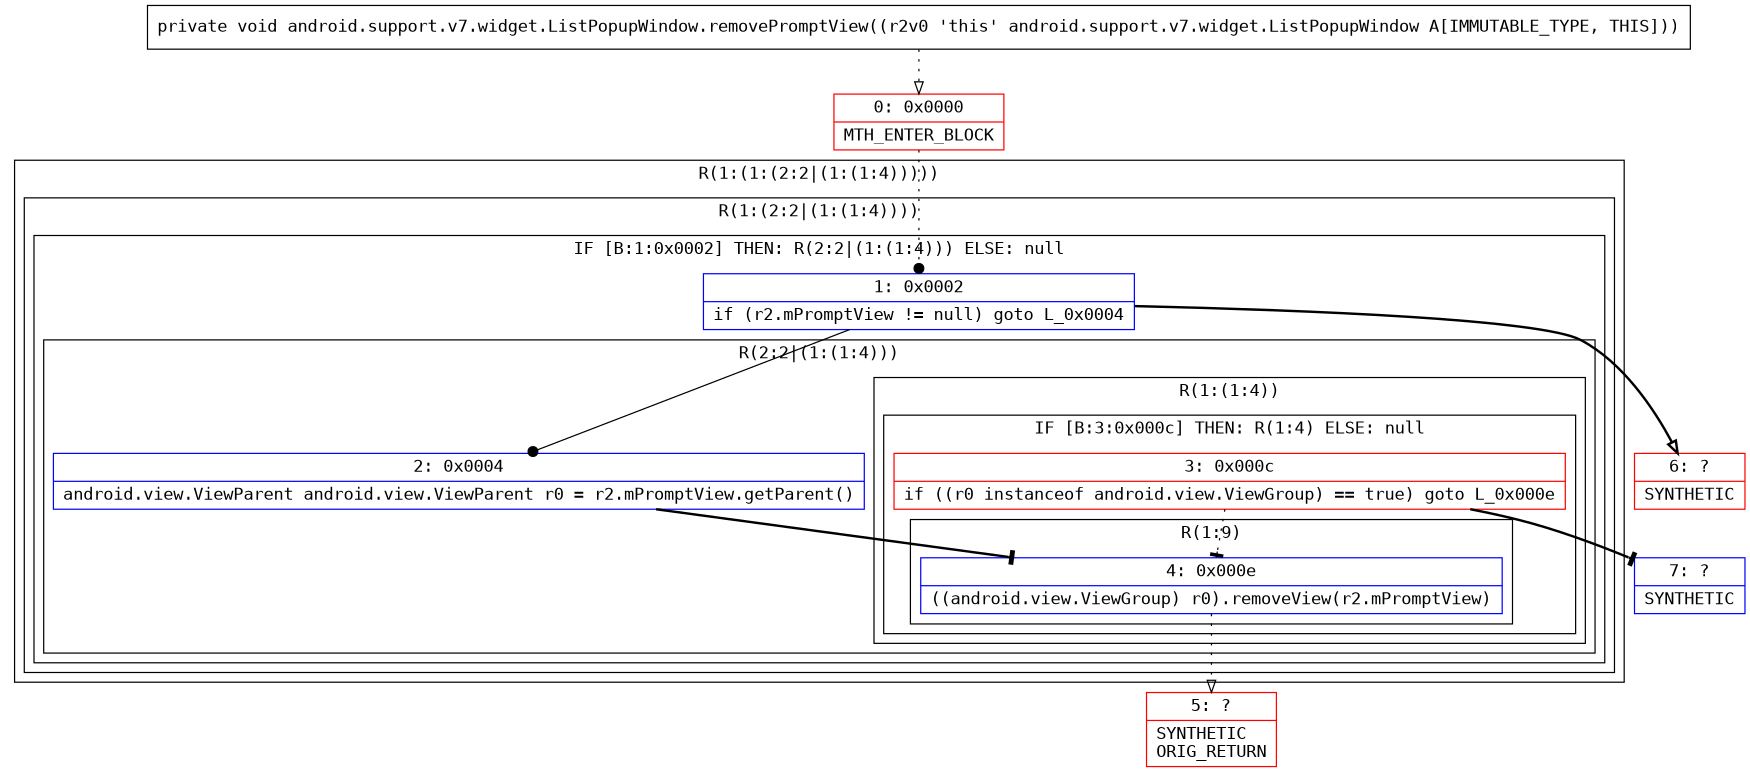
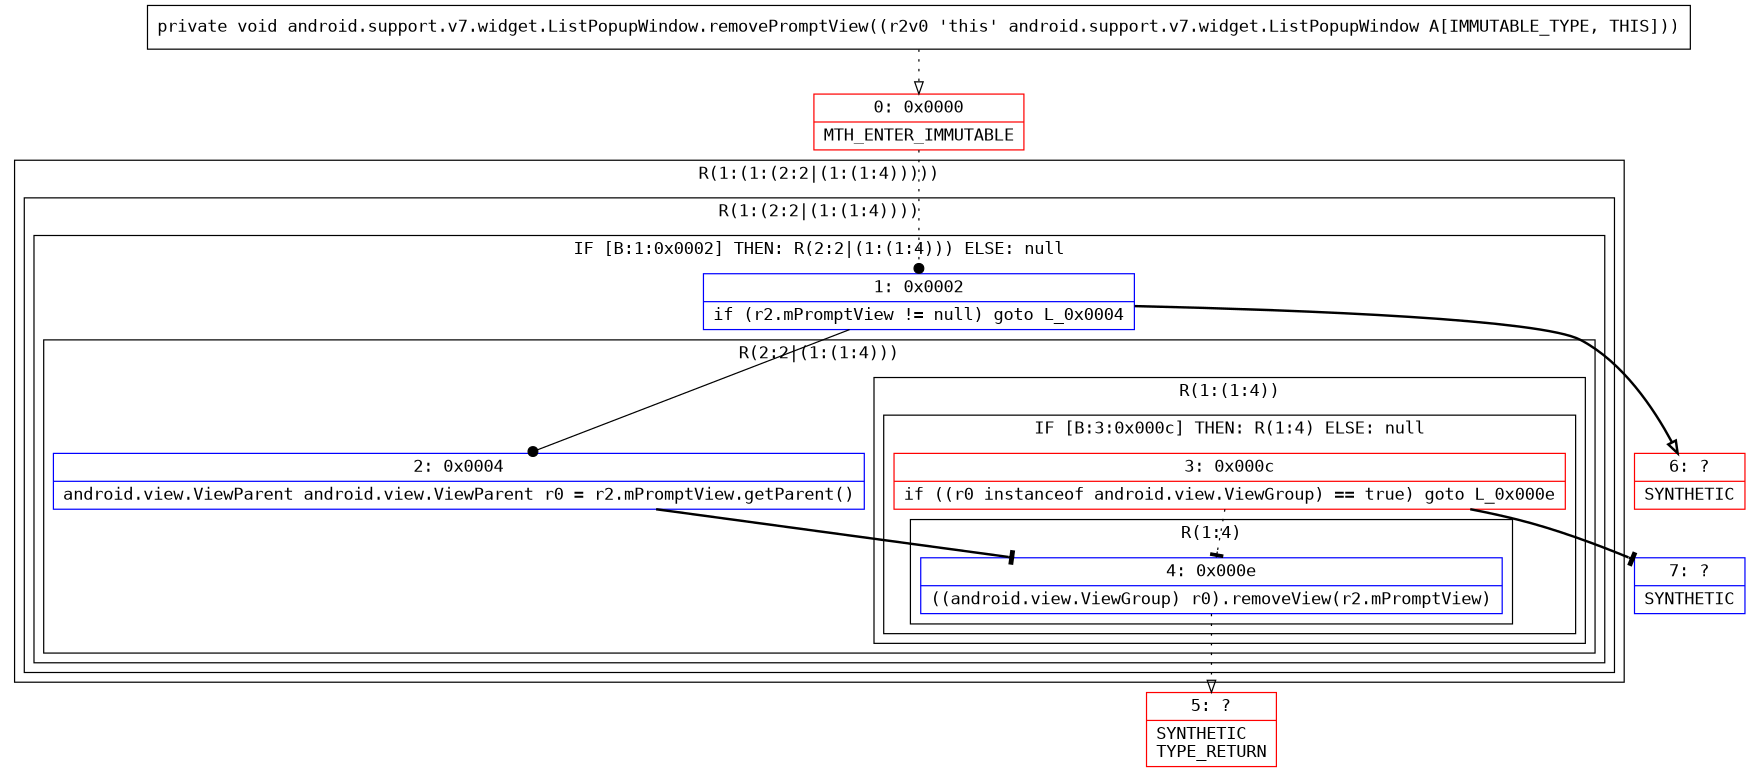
(919, 135) -> (919, 135)
(1211, 534) -> (1211, 534)
(1211, 752) -> (1211, 752)
